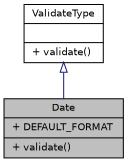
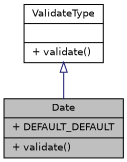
(63, 127) -> (64, 127)
